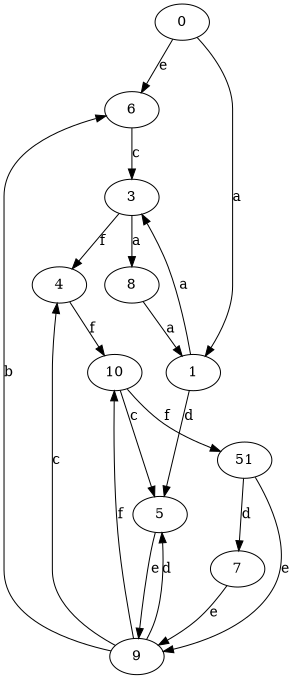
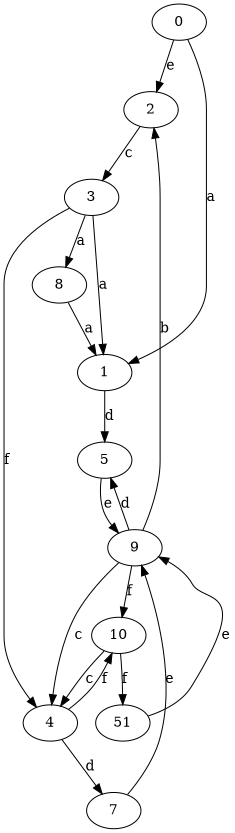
(132, 110) -> (151, 110)
(175, 287) -> (98, 280)
(136, 439) -> (84, 674)
(241, 509) -> (79, 763)
